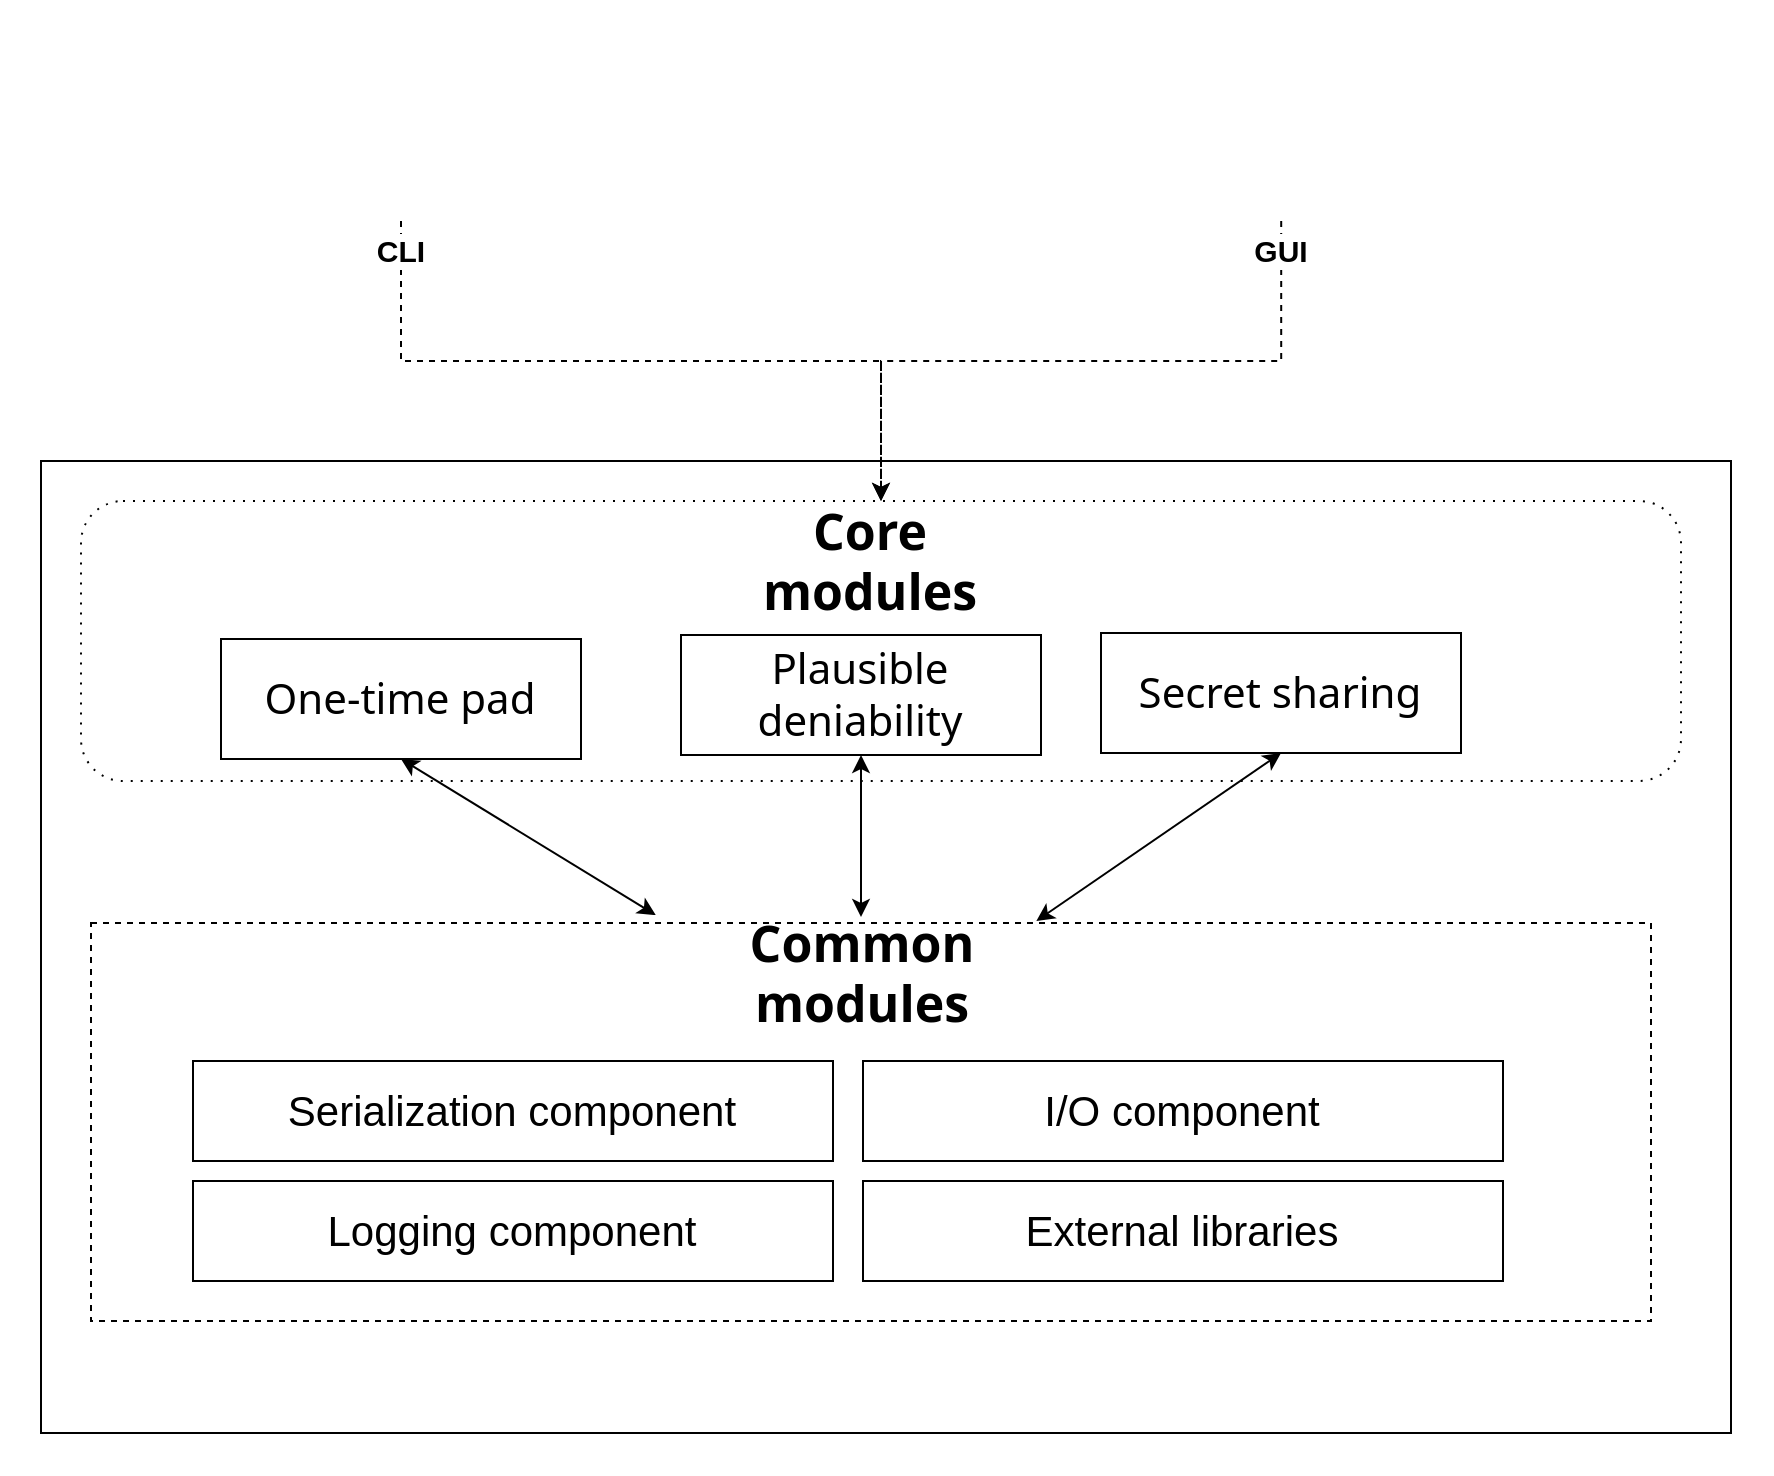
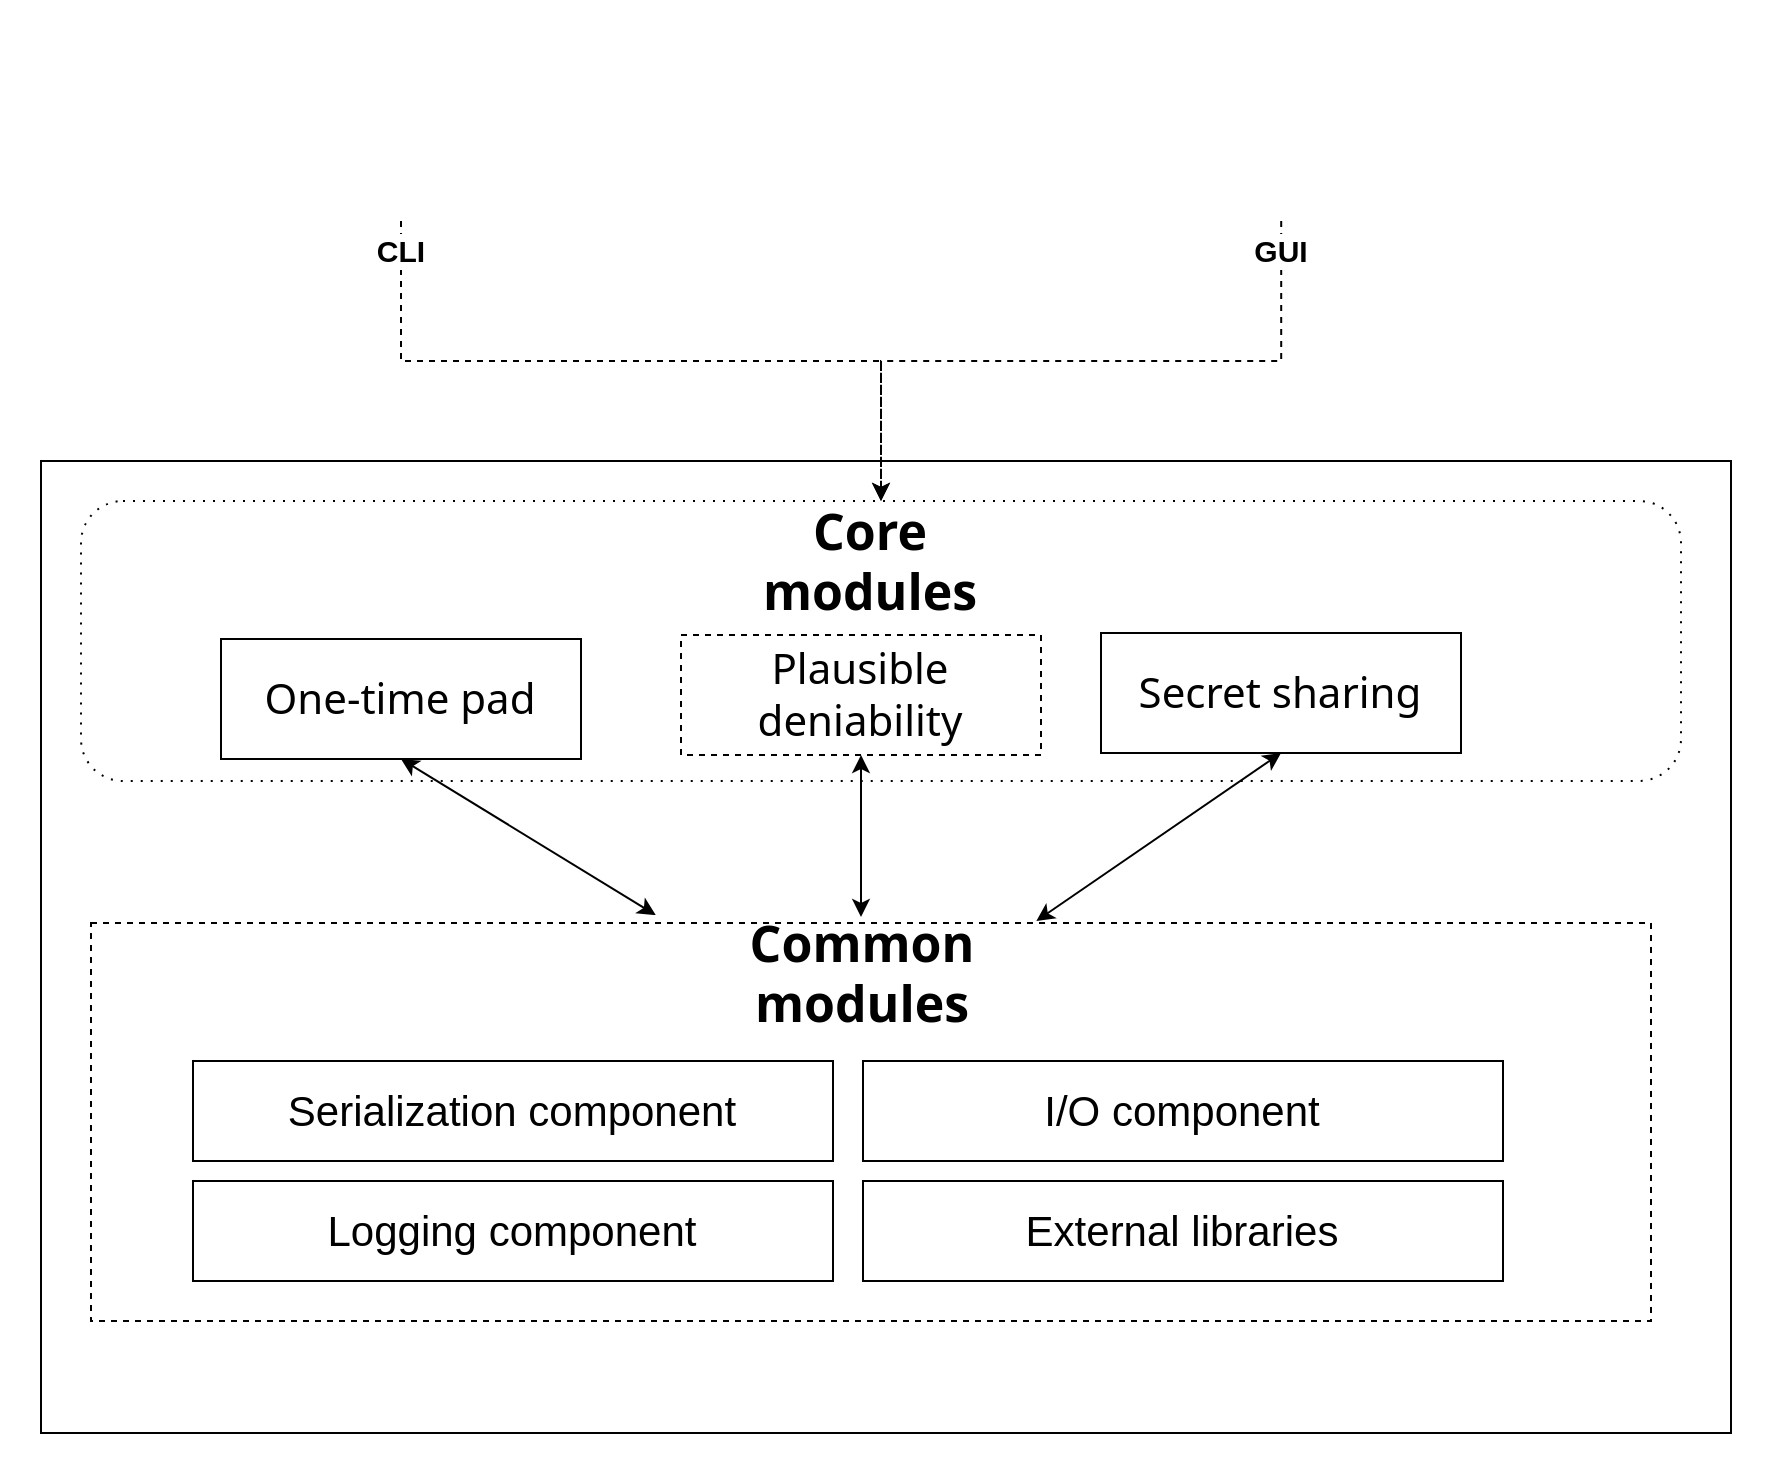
(861, 695) -> (861, 695)
